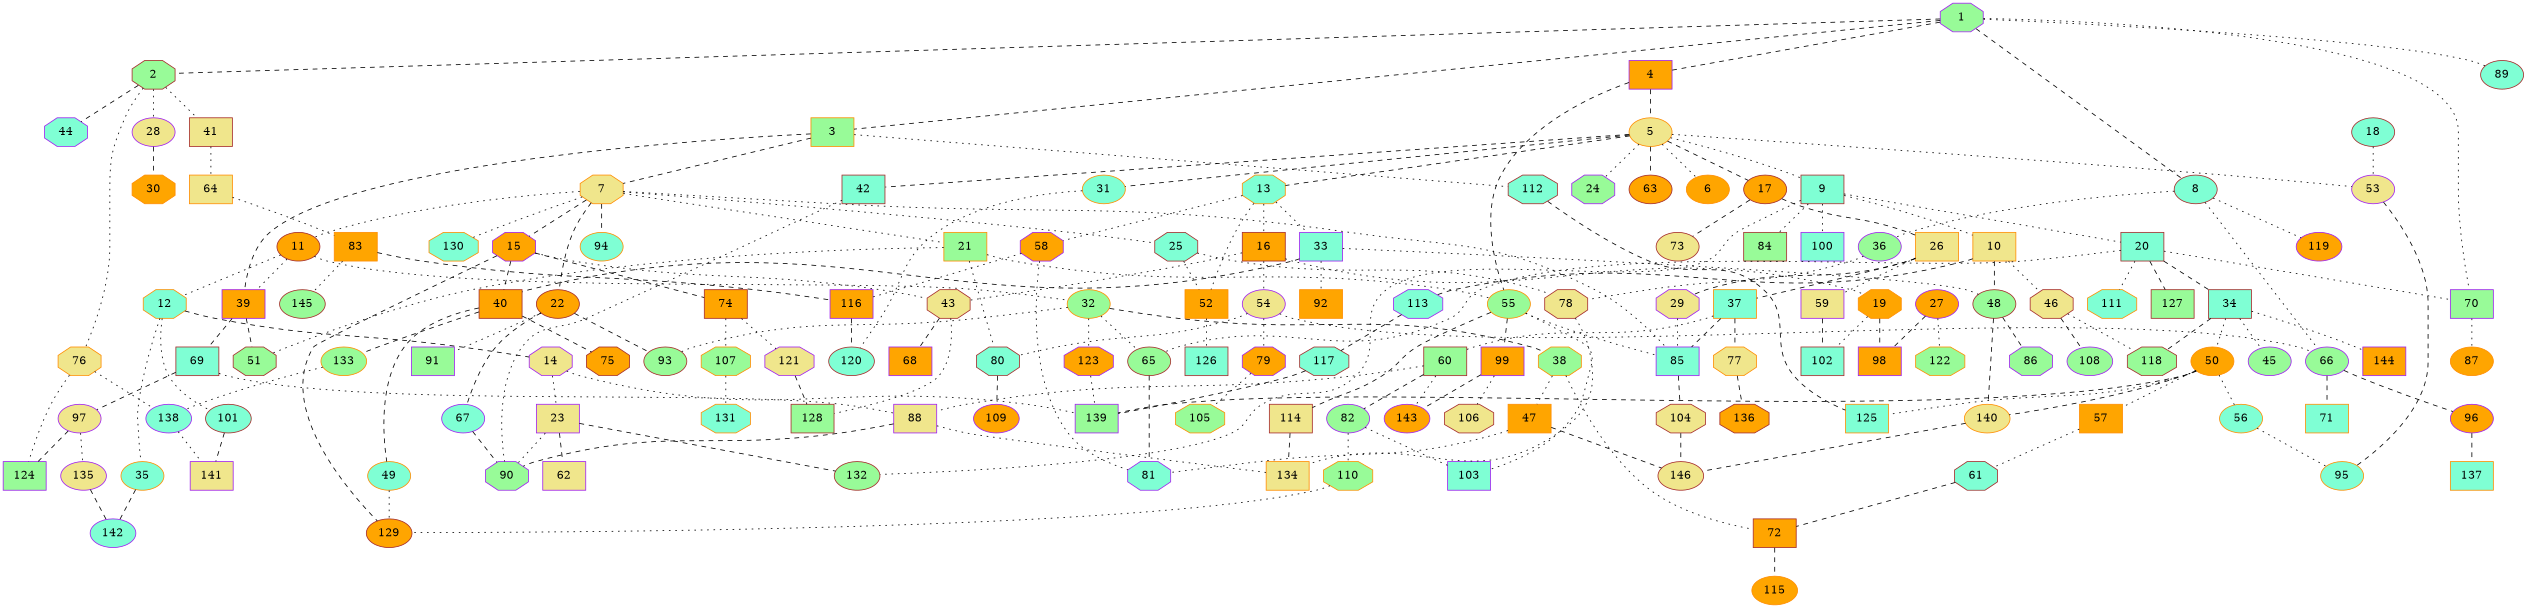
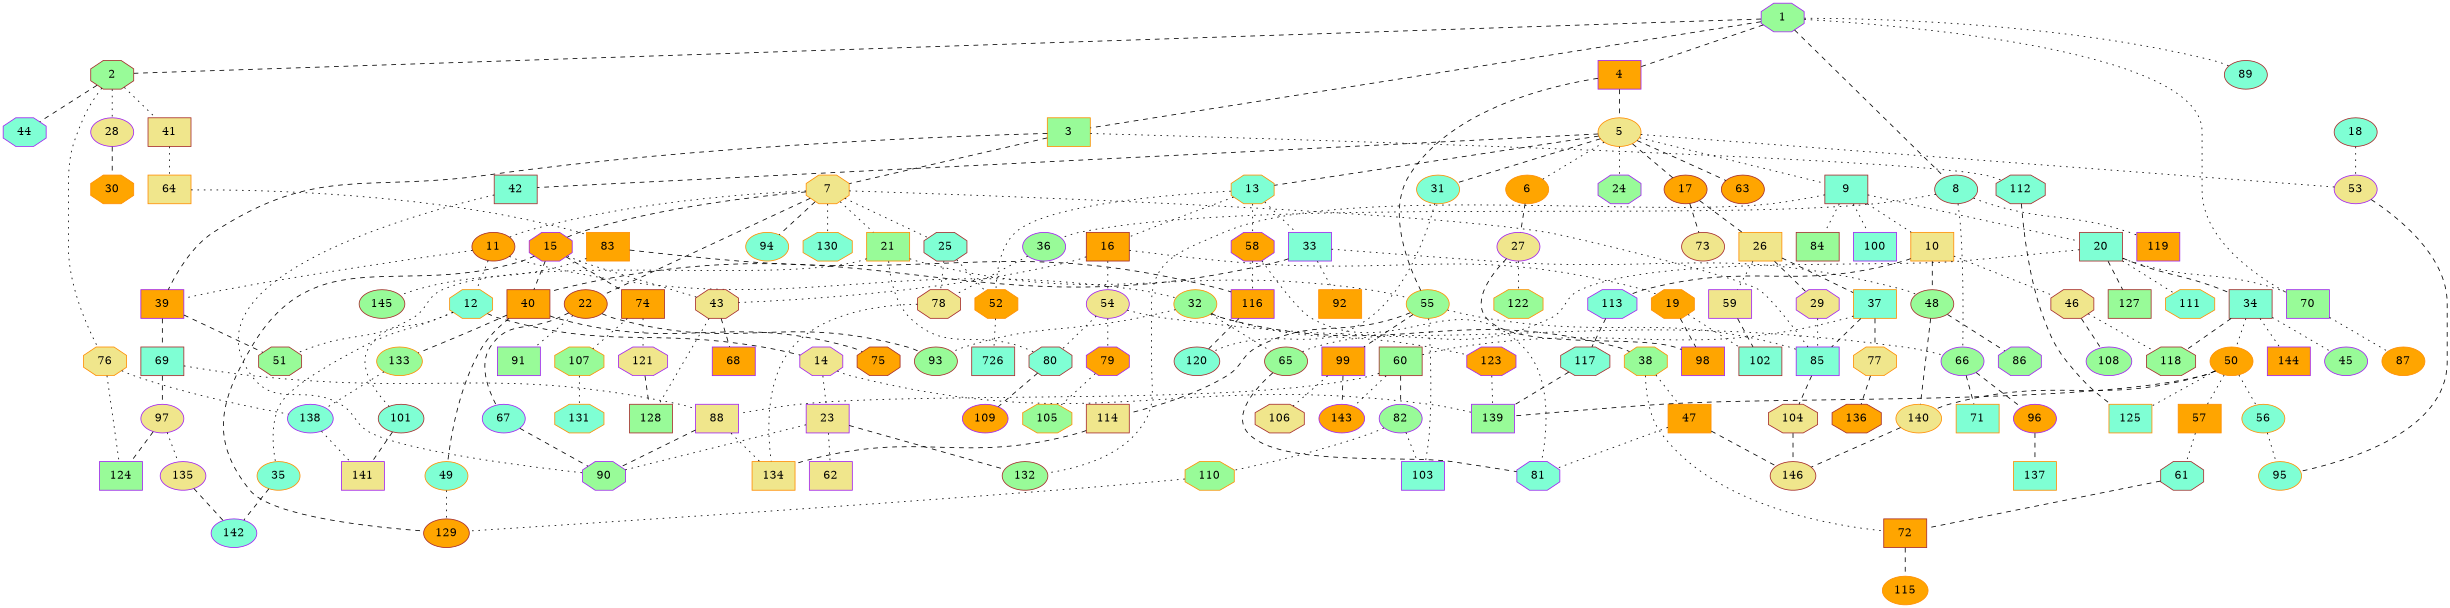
none -> (1523, 218)
(2319, 247) -> (2158, 247)
(1206, 304) -> (996, 304)
(1937, 304) -> (1518, 247)
(1206, 361) -> (993, 361)
(561, 447) -> (829, 447)
